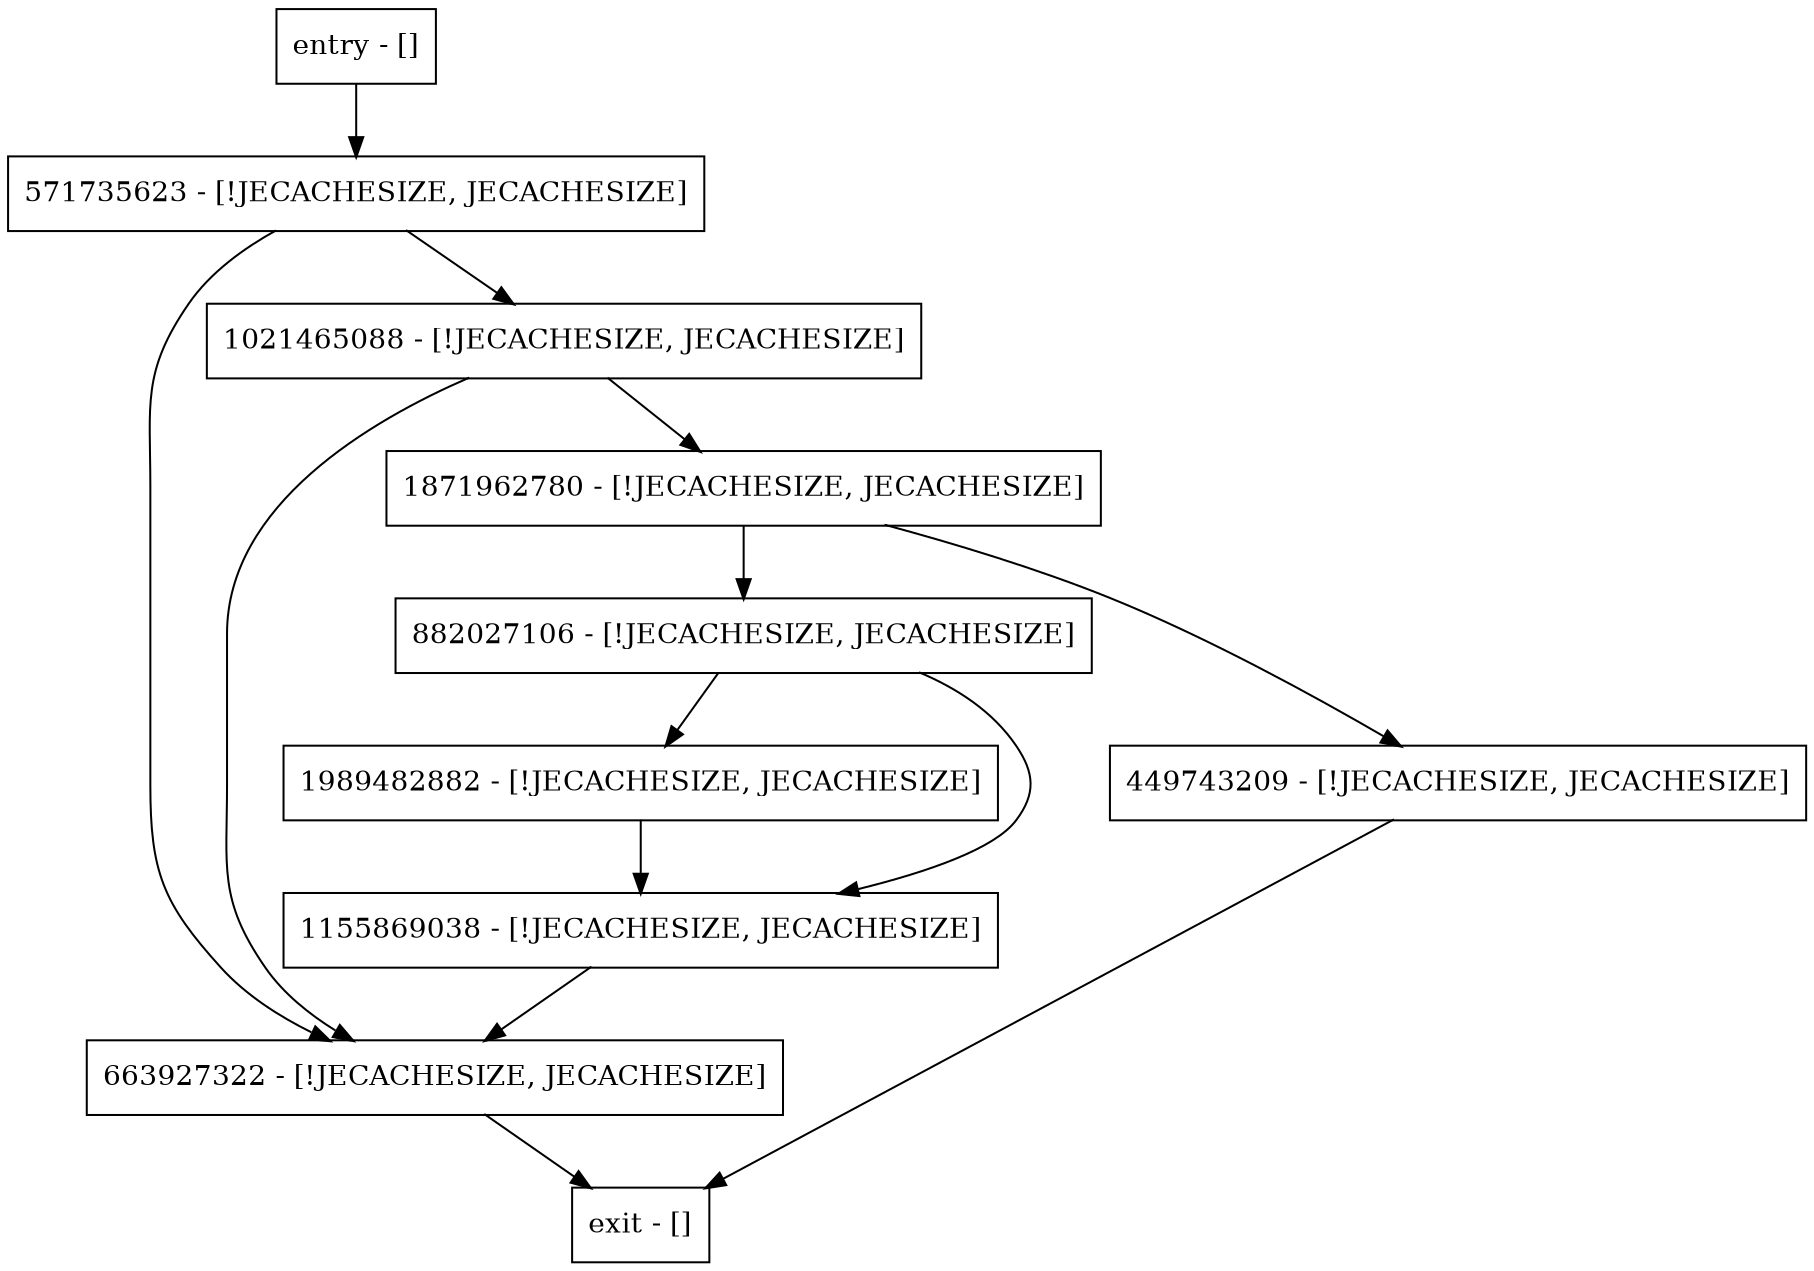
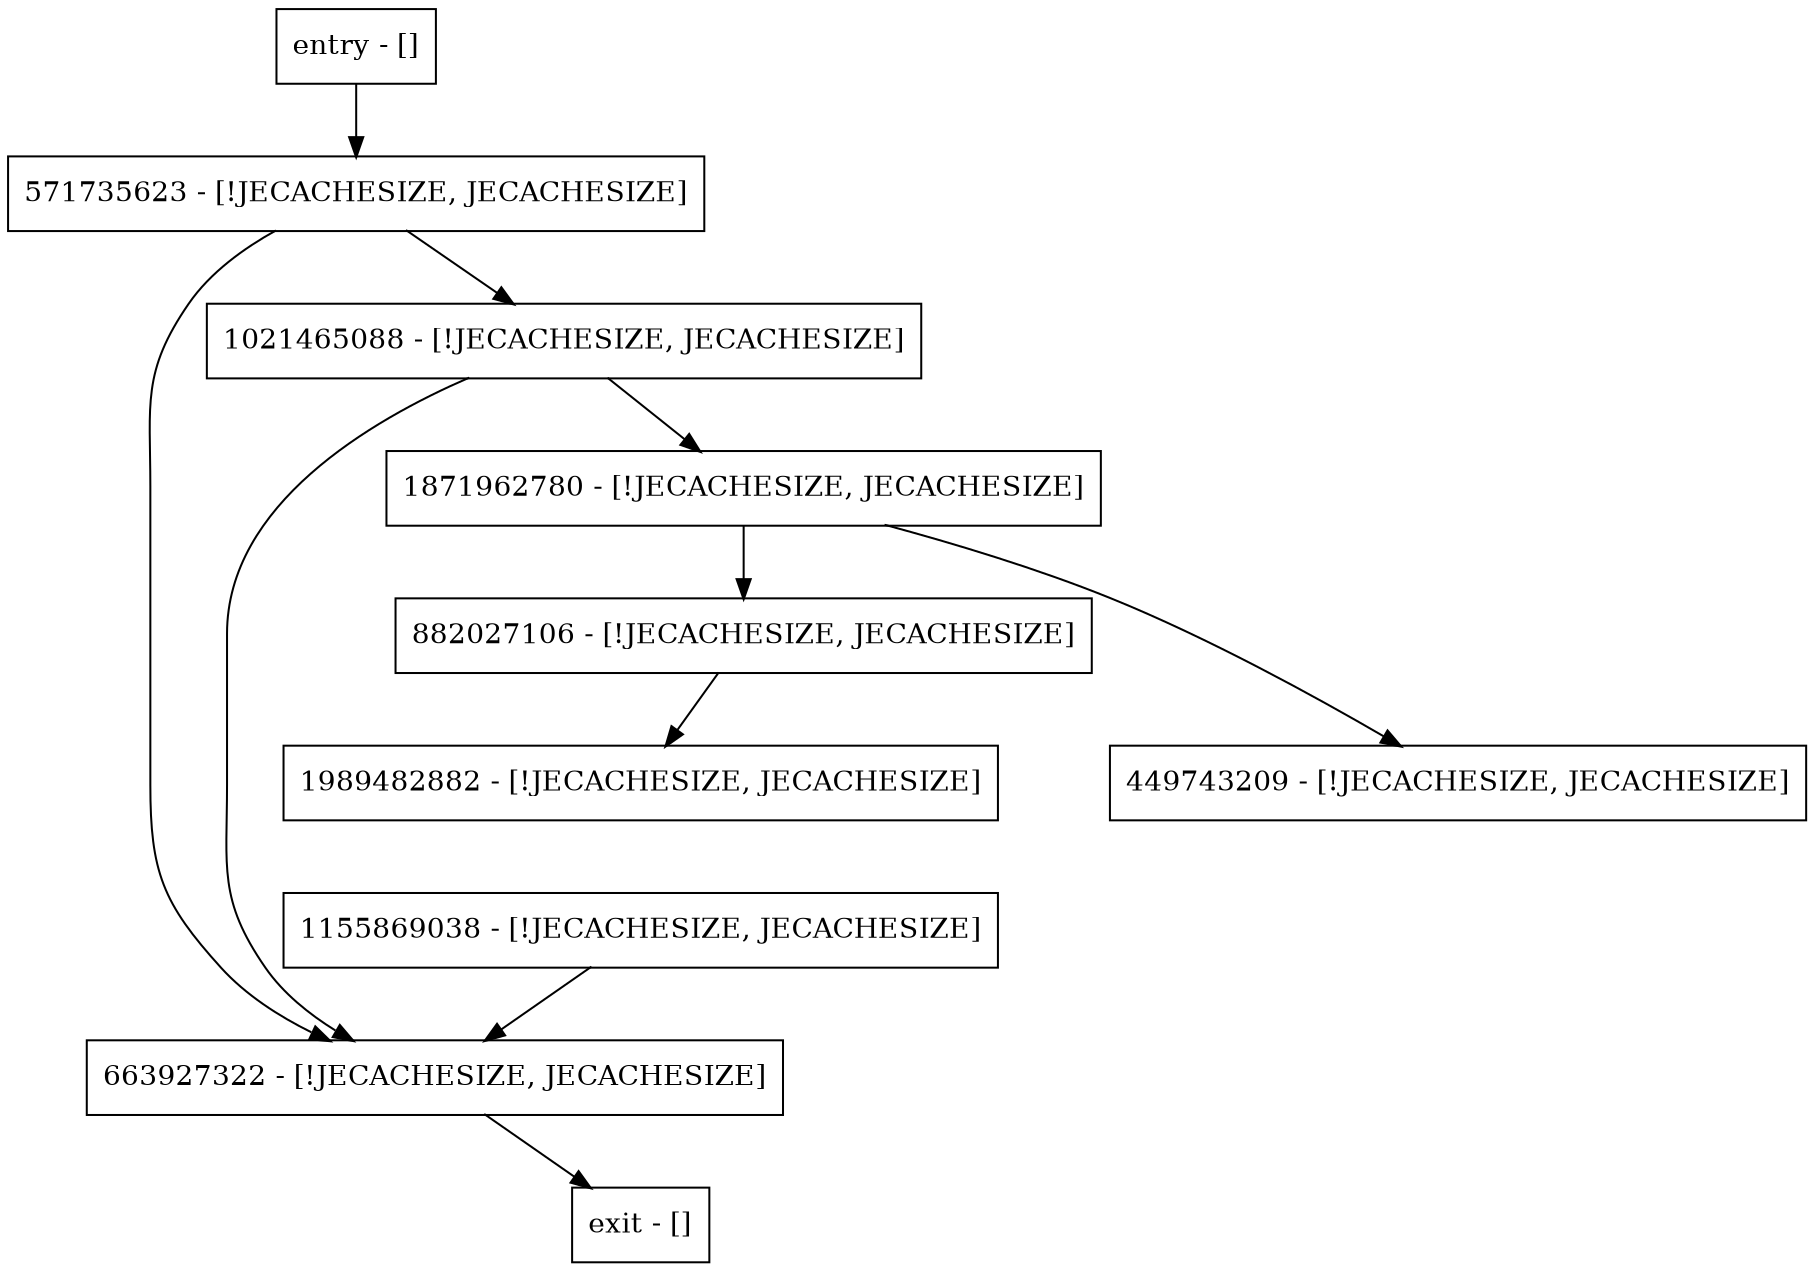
(1024, 808) -> none
(641, 847) -> none
(1058, 999) -> none
